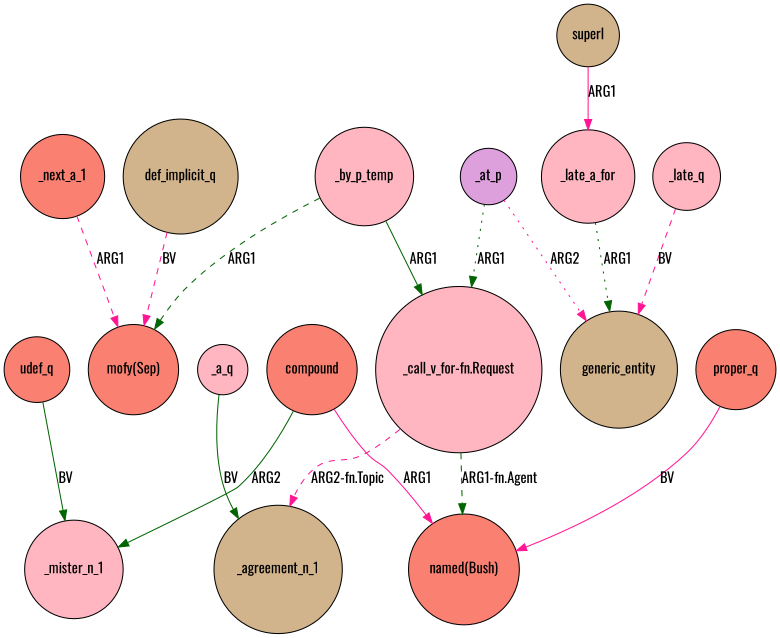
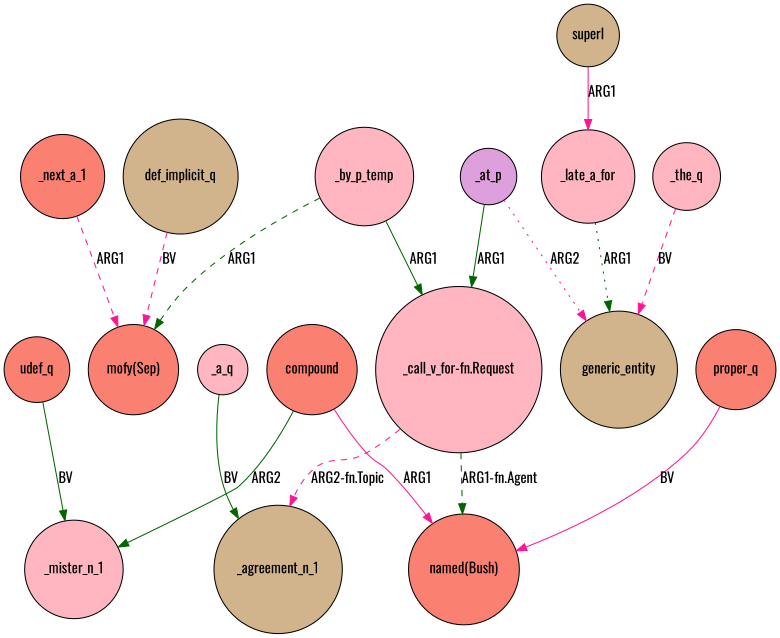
(687, 177) -> (687, 177)
(479, 240) -> (479, 240)
